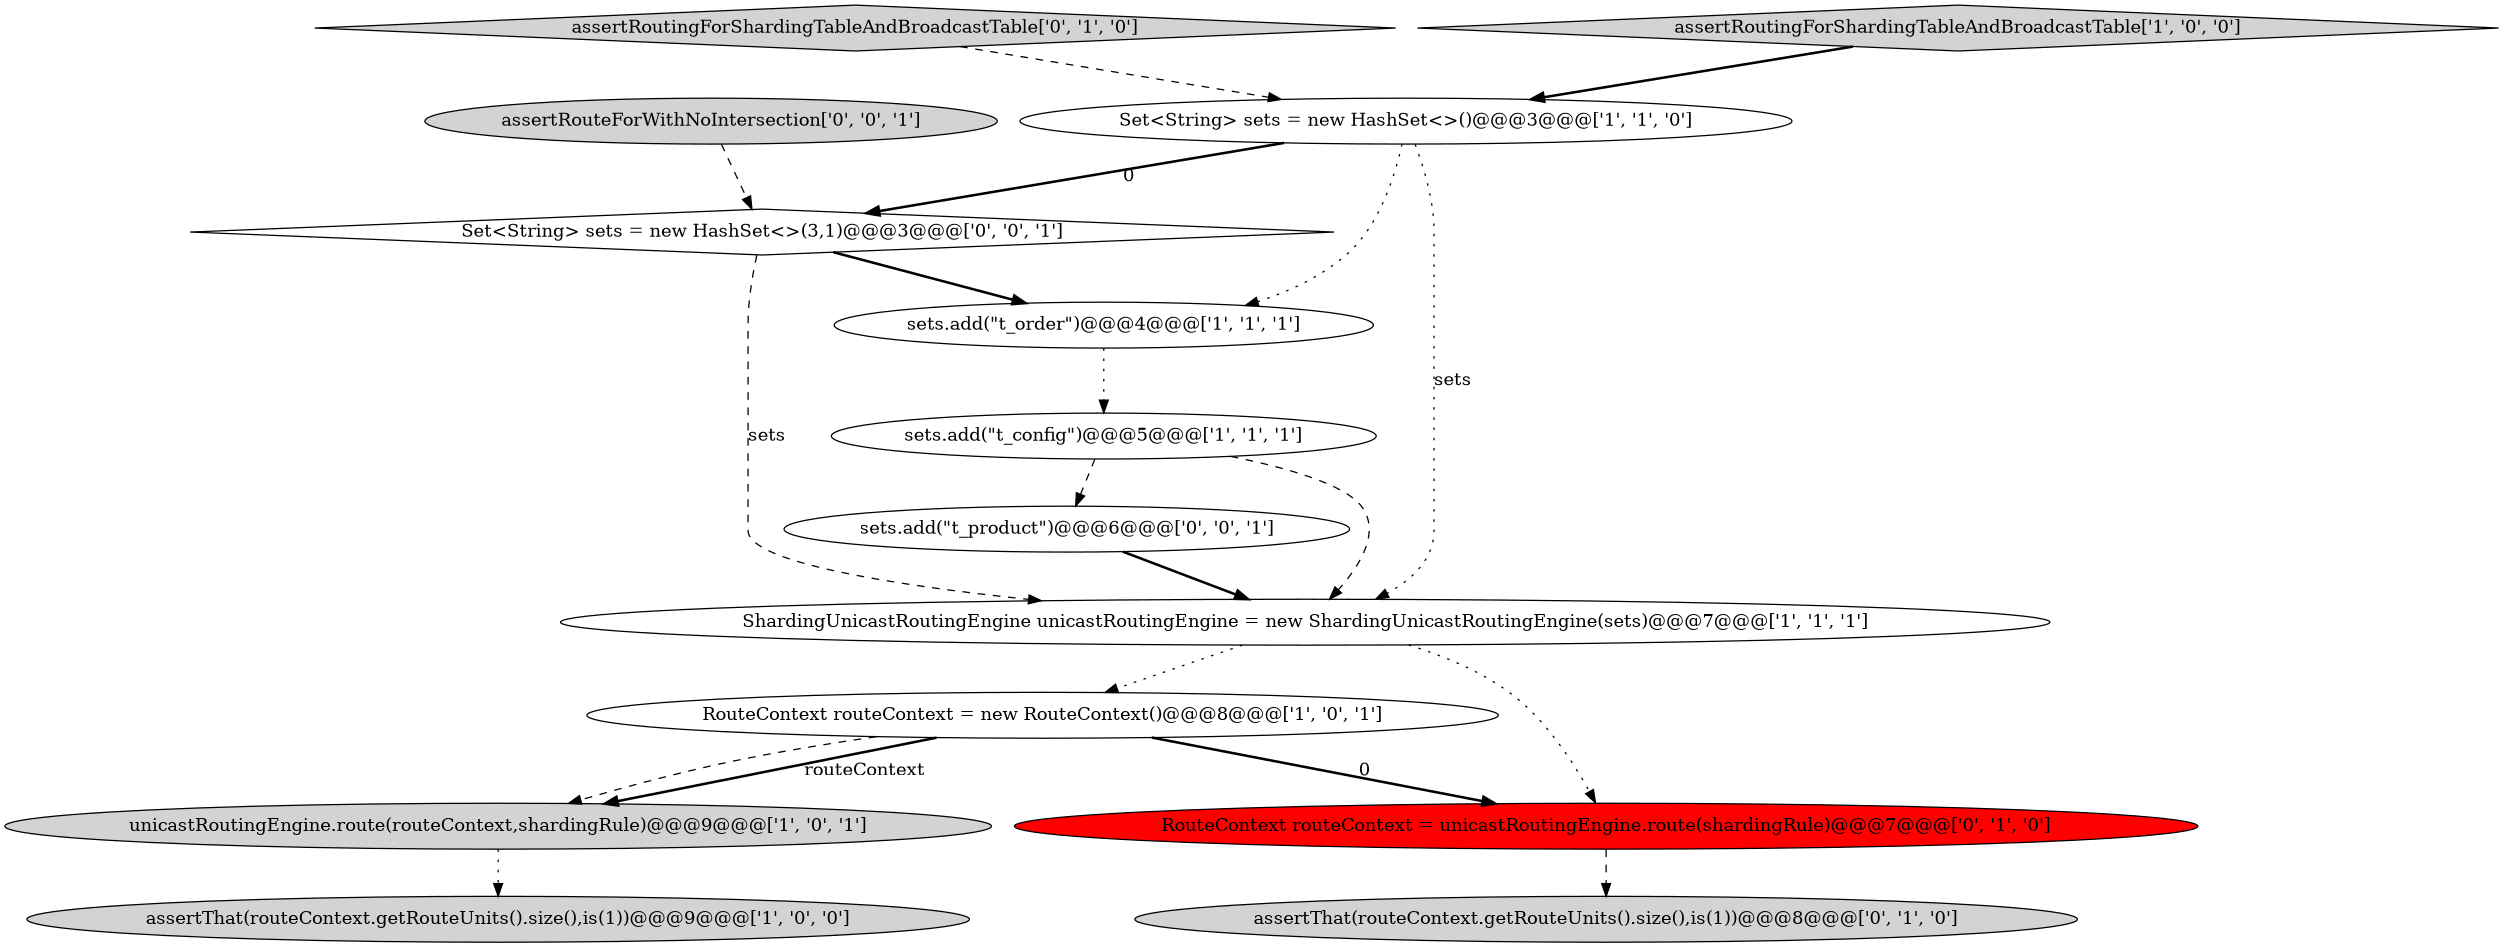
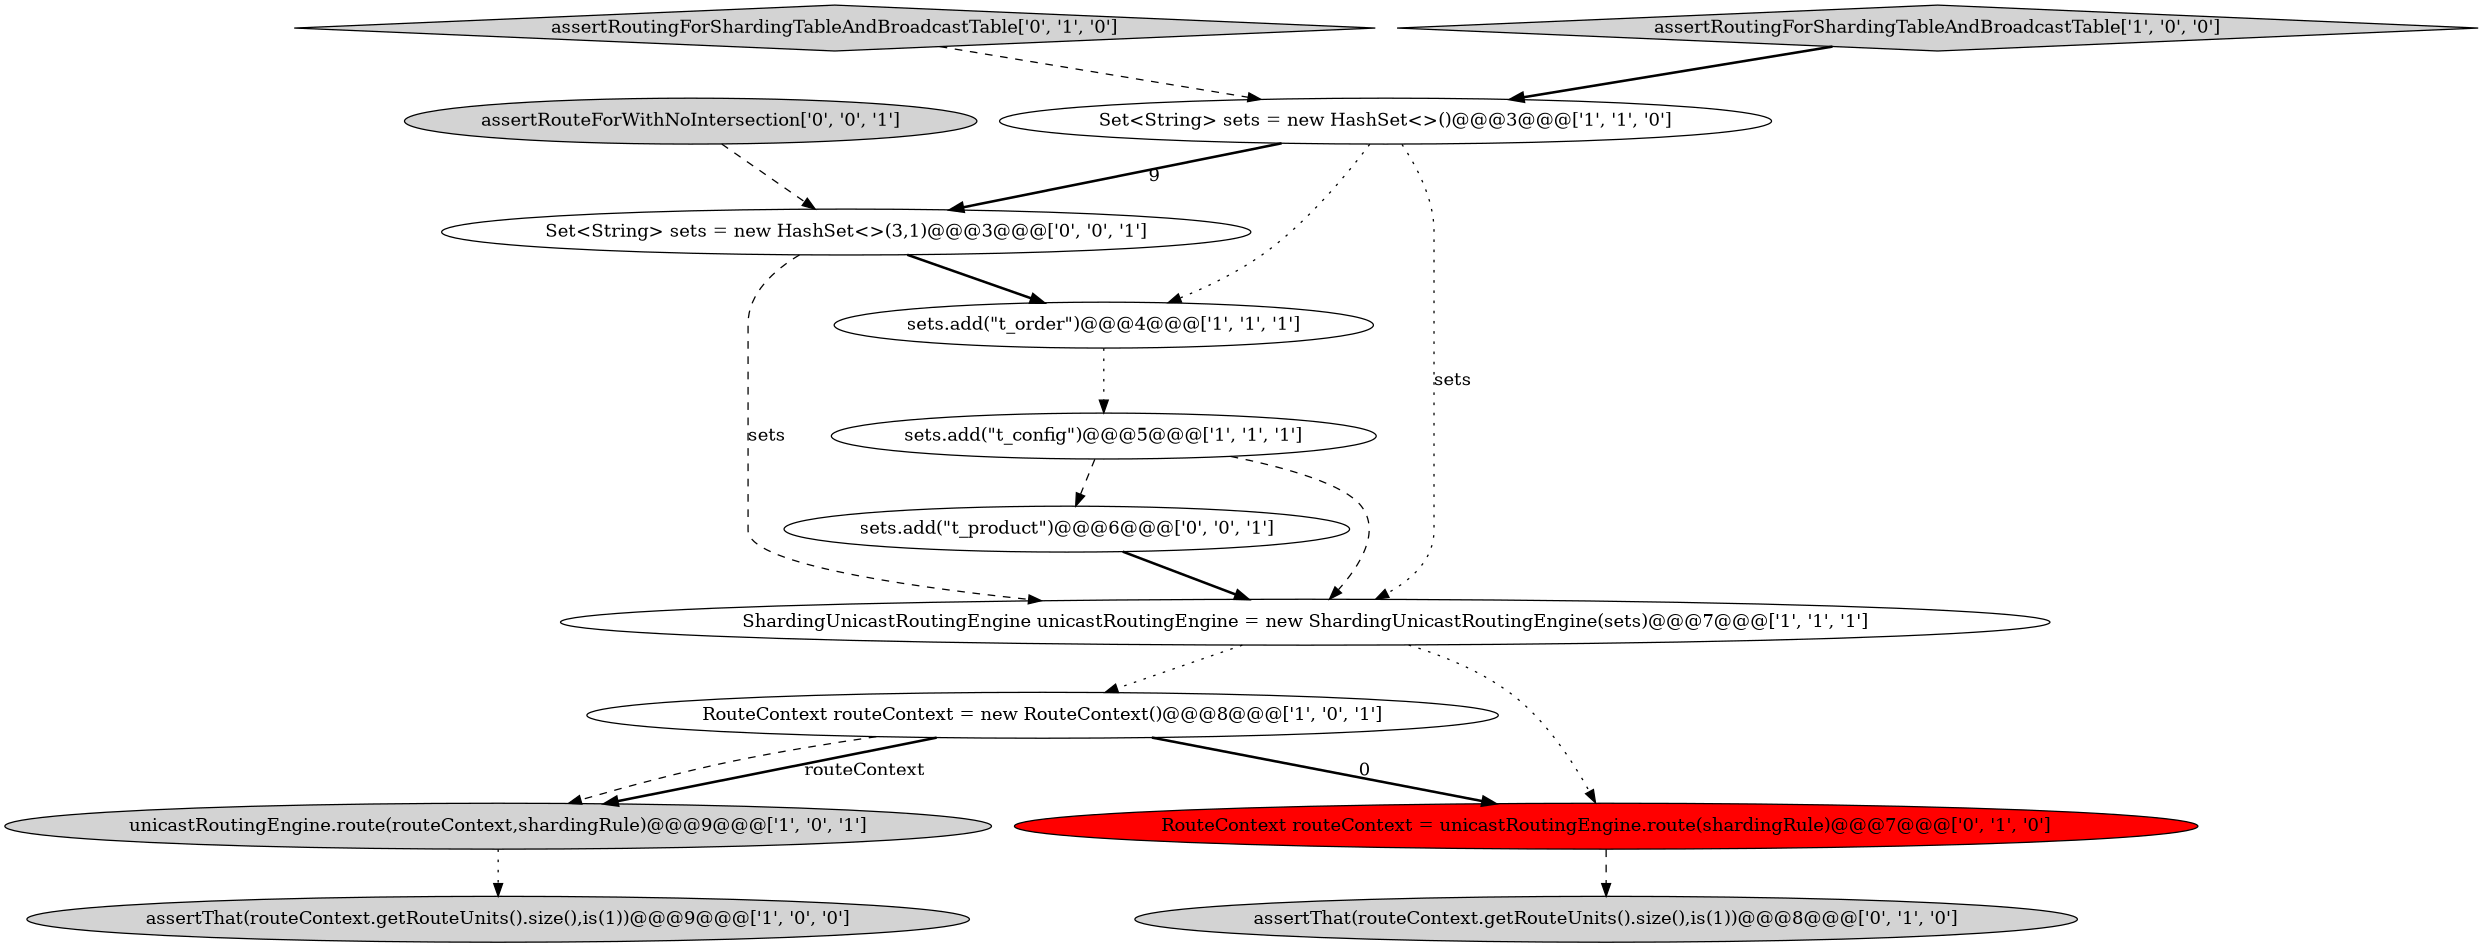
(1129, 177) -> (1155, 177)
(762, 232) -> (846, 232)
